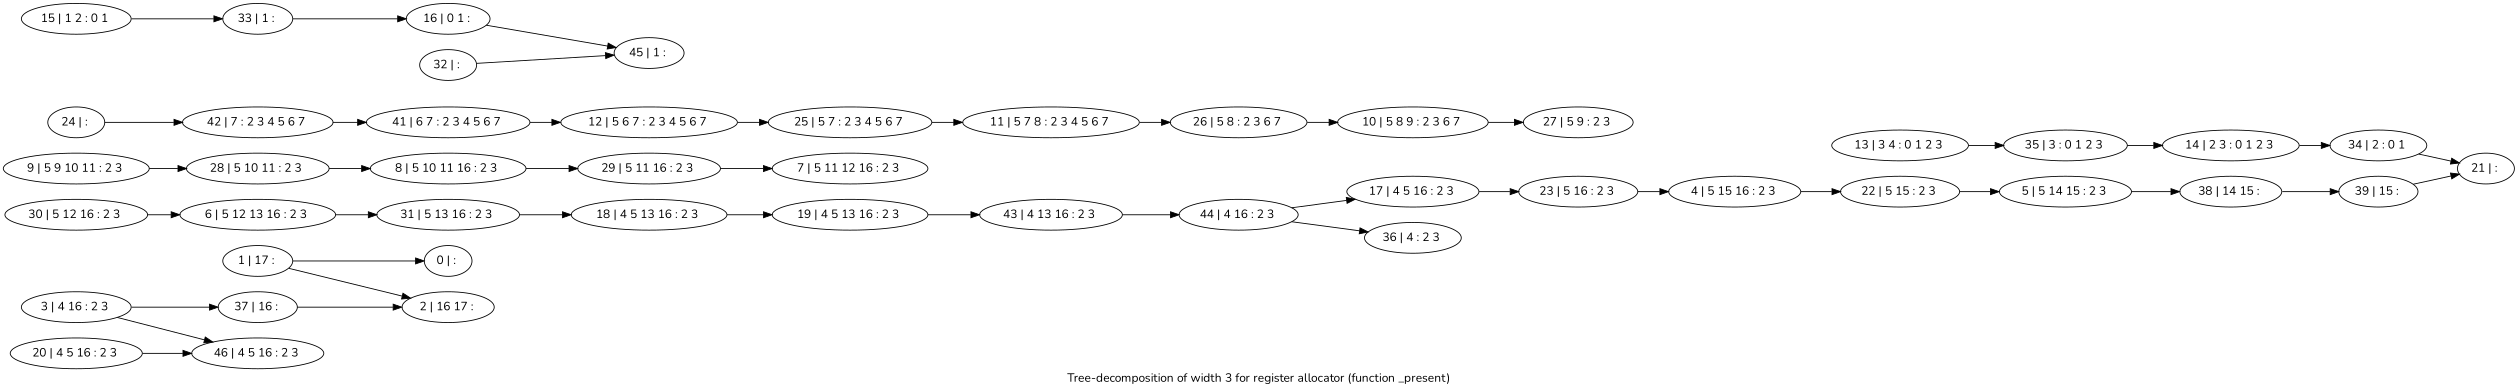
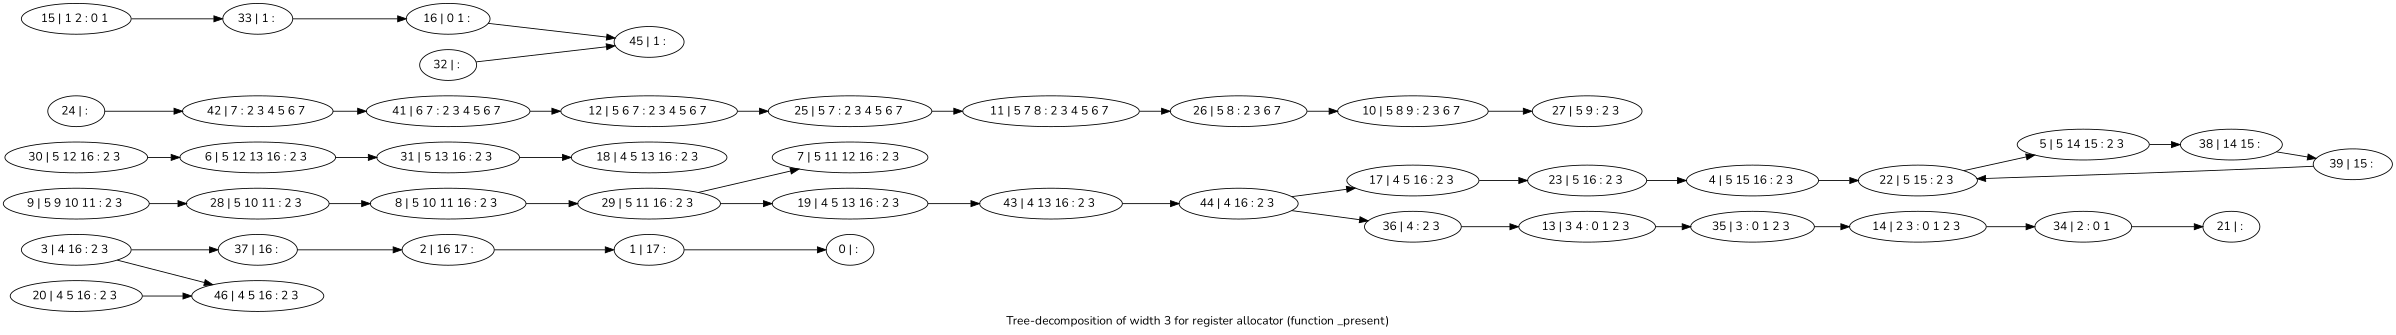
(2432, 180) -> (2150, 173)
(745, 215) -> (742, 204)
none -> (1486, 227)
(346, 282) -> (550, 250)
